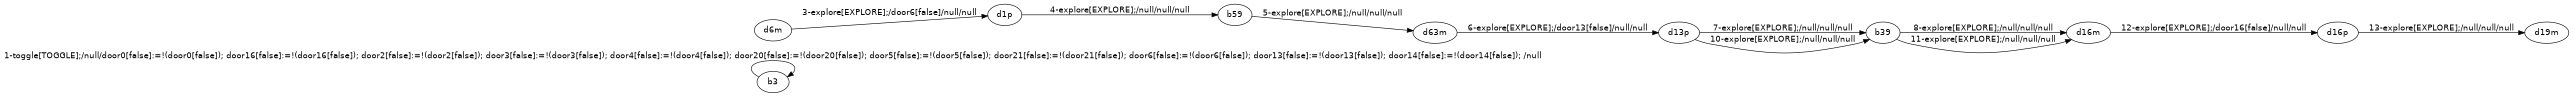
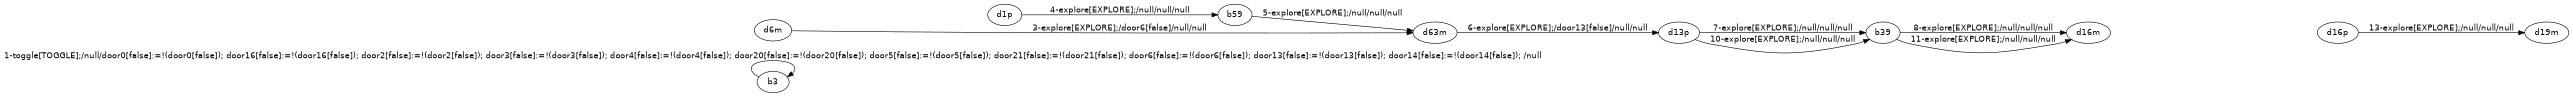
(887, 23) -> (1099, 33)
(2211, 33) -> none
